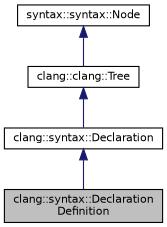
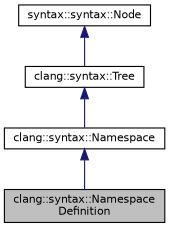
(83, 77) -> (85, 77)
(83, 138) -> (85, 138)
(83, 206) -> (85, 206)
